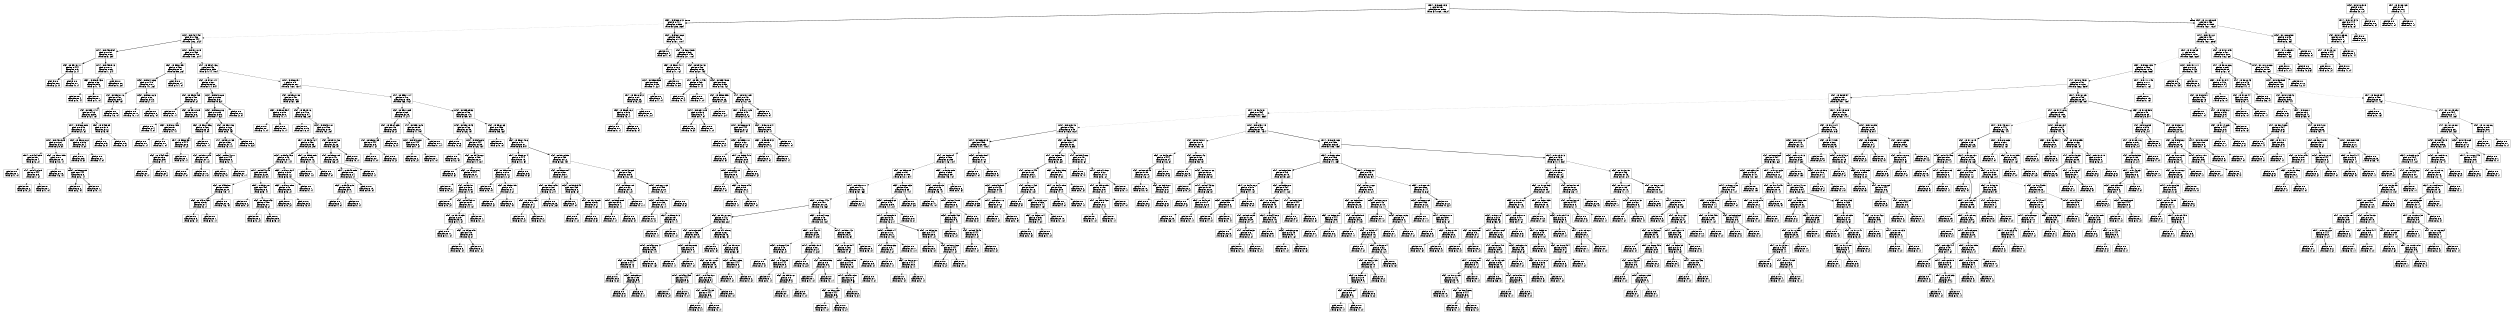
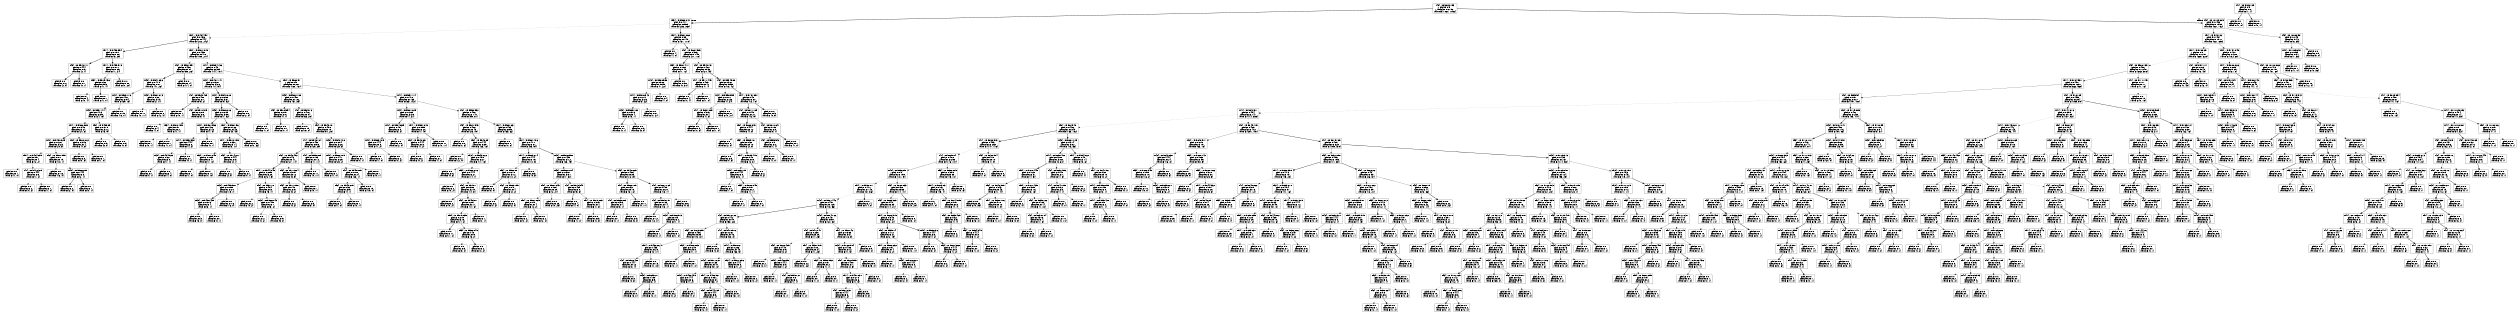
(1972, 188) -> (1973, 180)
